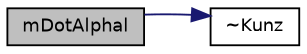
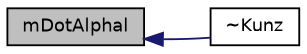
(168, 14) -> (187, 39)
